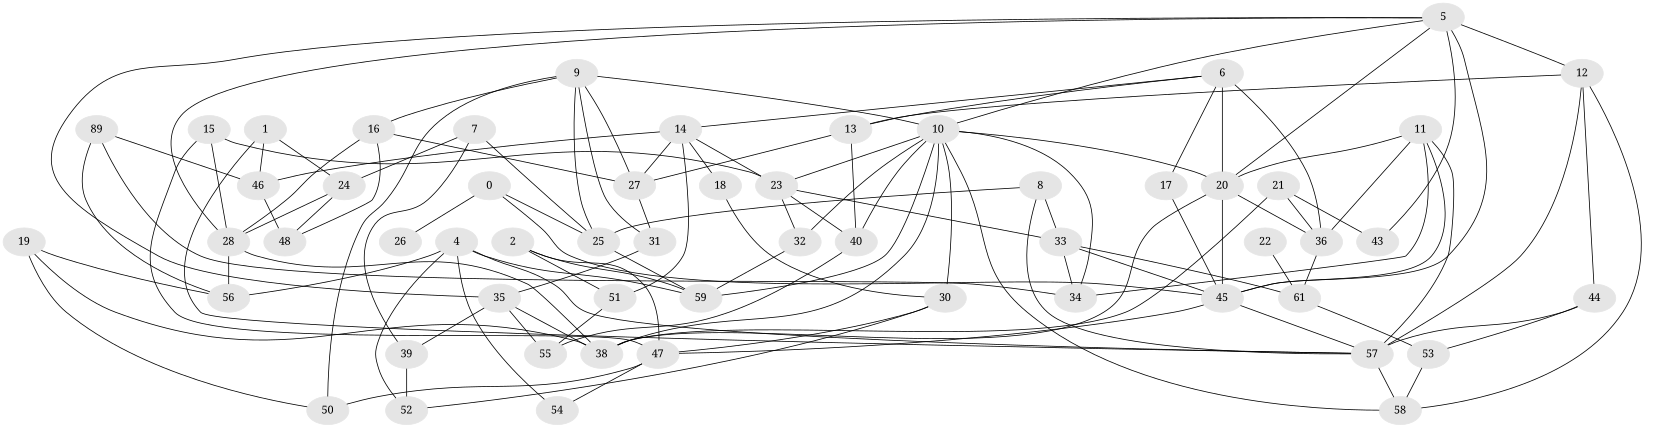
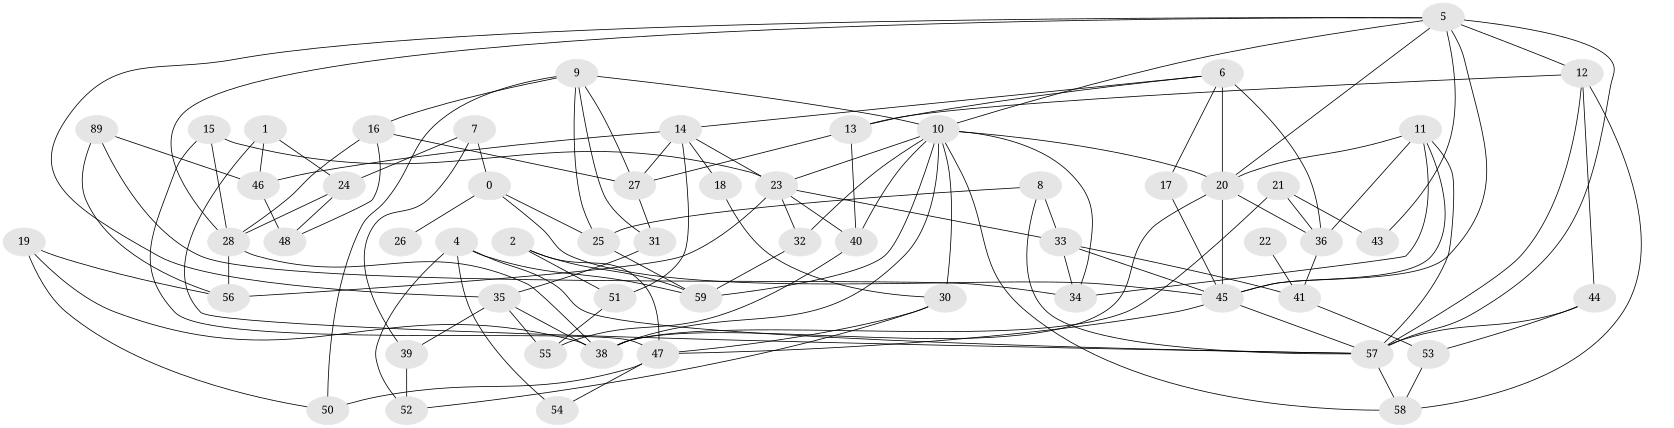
none -> (1594, 164)
(536, 186) -> (484, 163)
(336, 280) -> (437, 283)
(1300, 298) -> (1300, 298)
